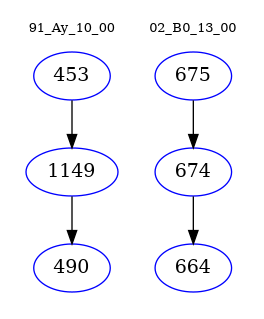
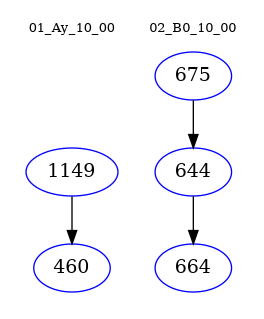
(72, 29) -> (72, 29)
(193, 29) -> (193, 29)
(72, 76) -> none
(193, 172) -> (193, 172)
(72, 268) -> (72, 268)
